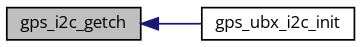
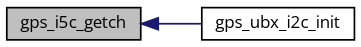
(74, 24) -> (74, 24)
